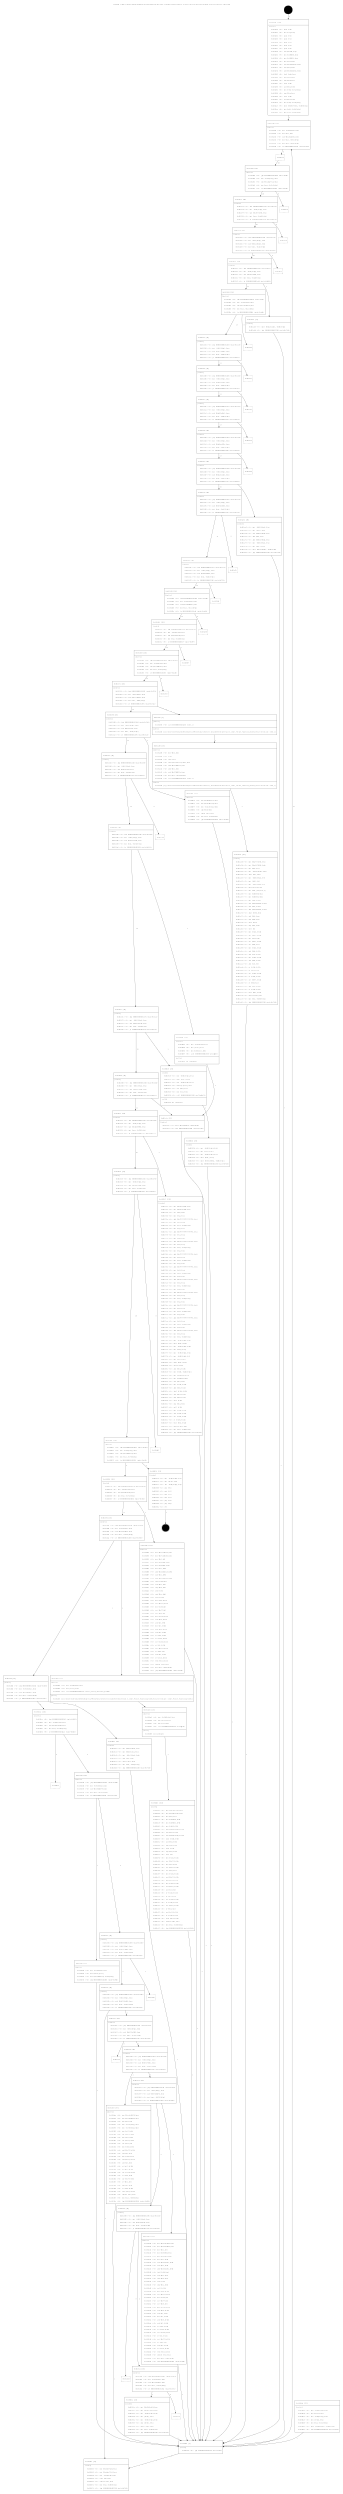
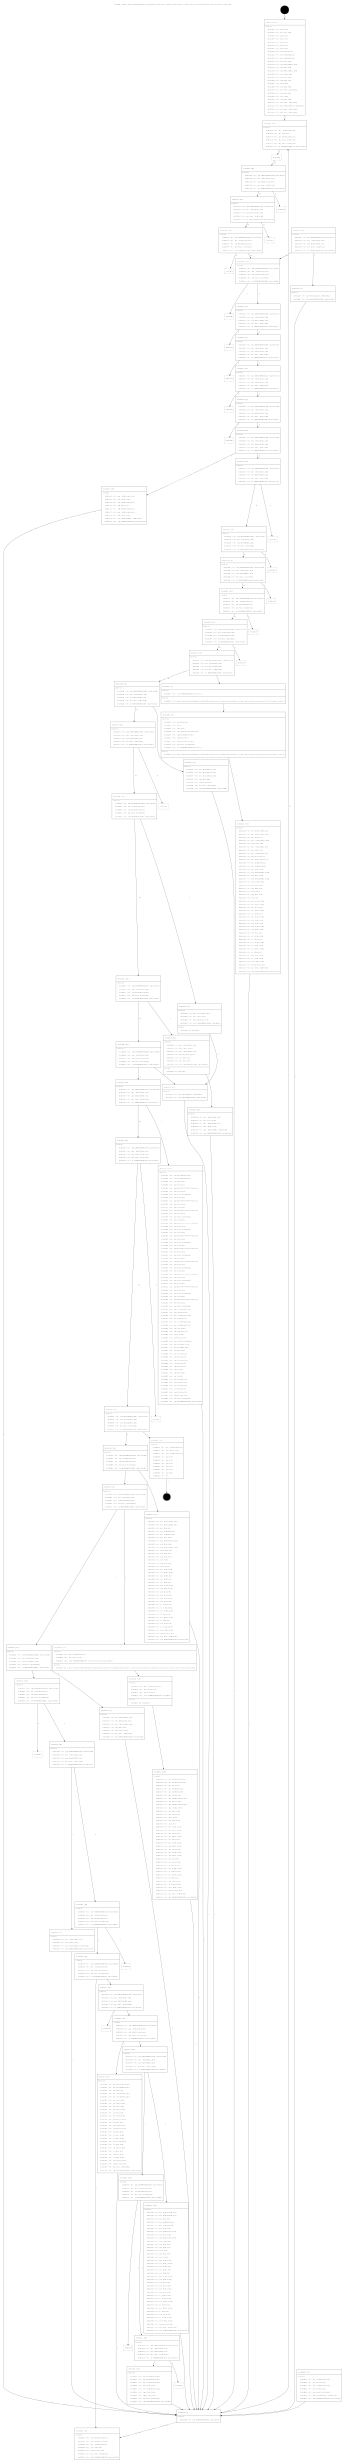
(252, 255) -> (249, 255)
